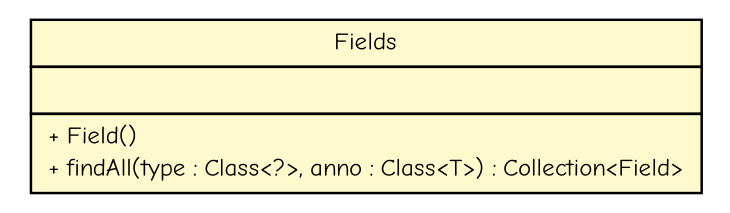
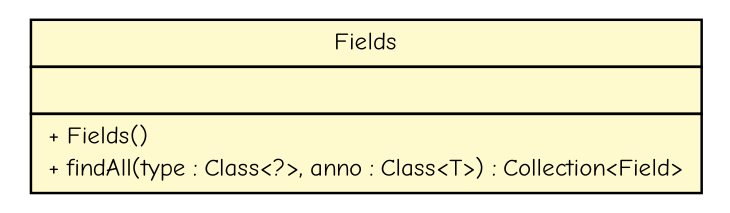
(94, 136) -> (99, 136)
